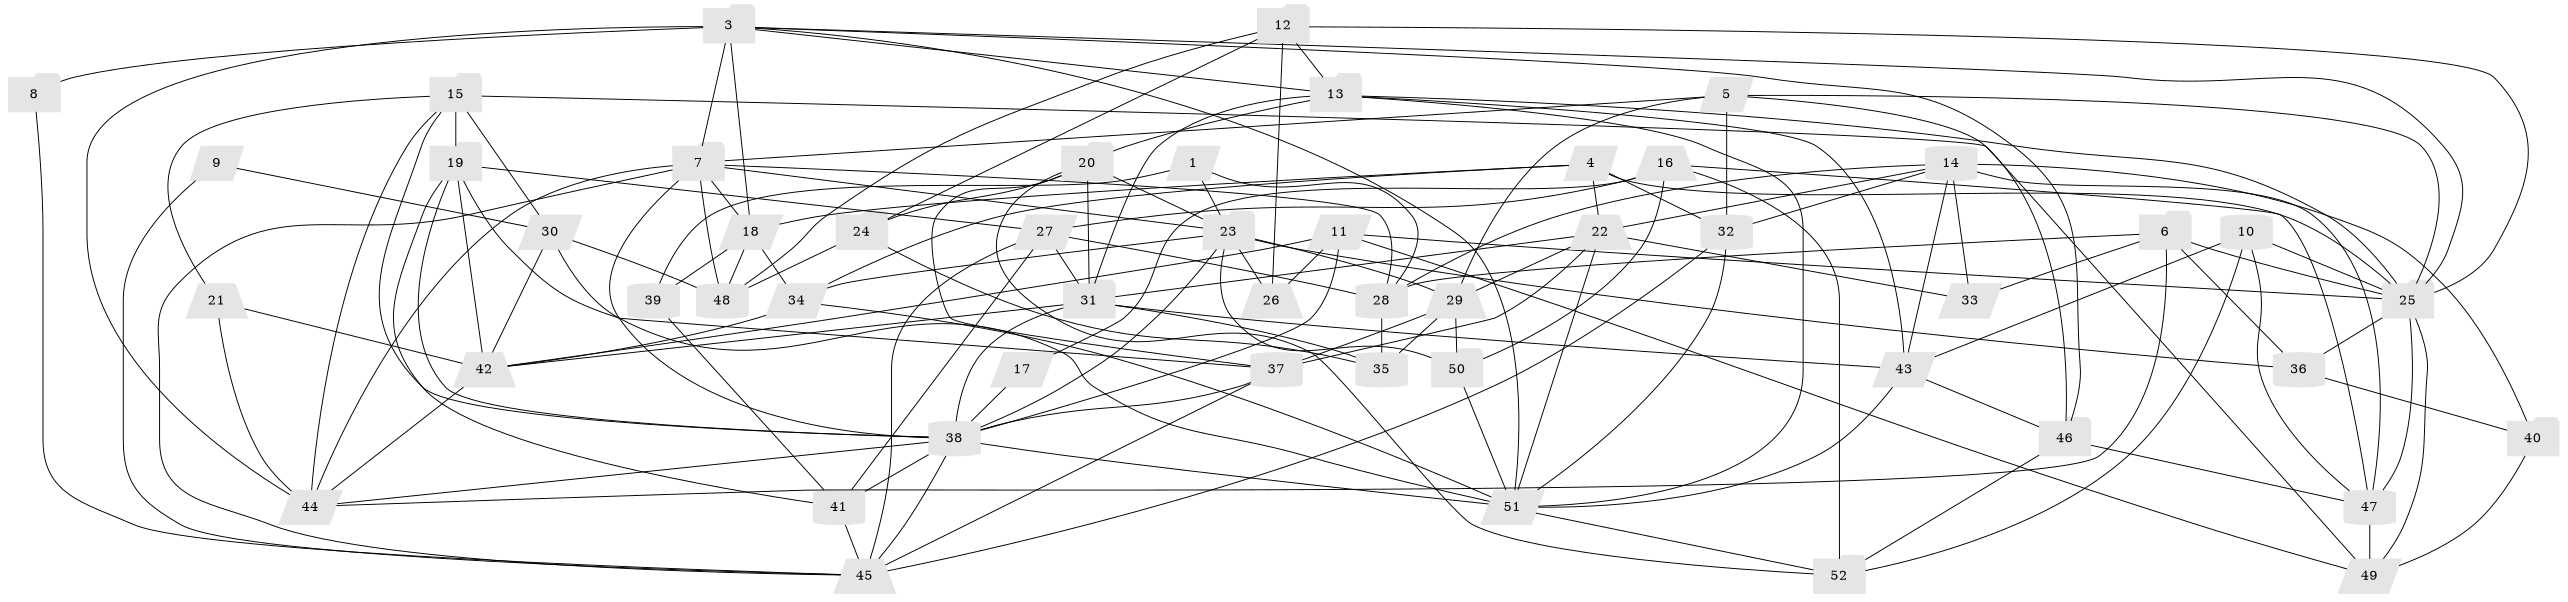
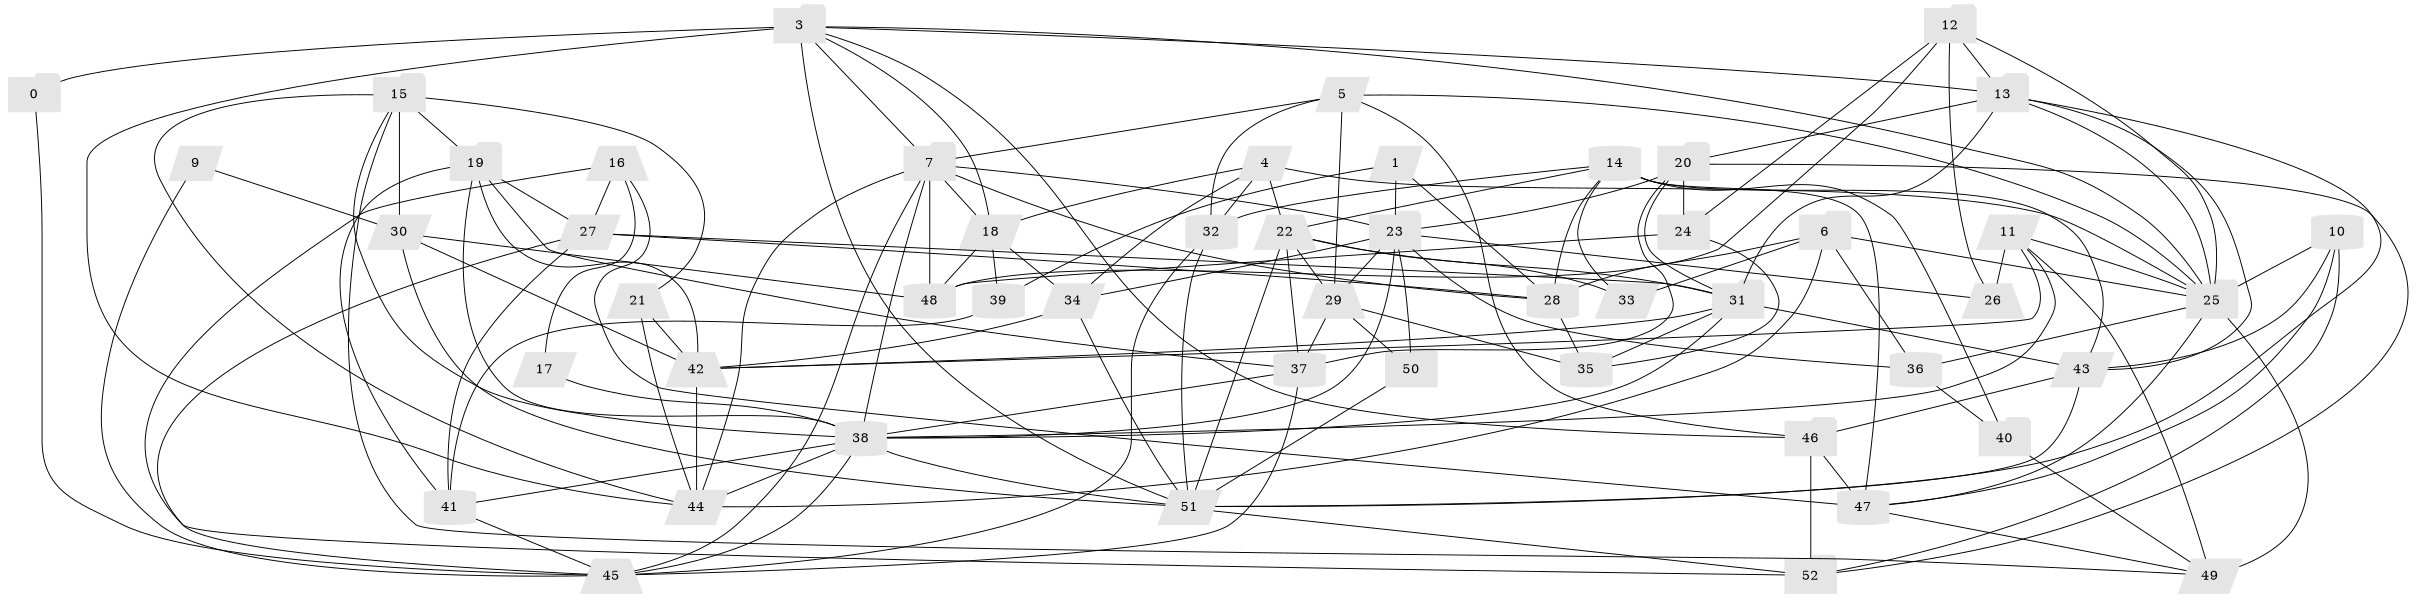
(34, 95) -> (34, 95)
(1603, 288) -> none
